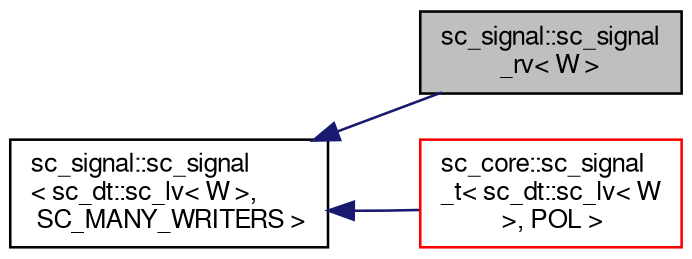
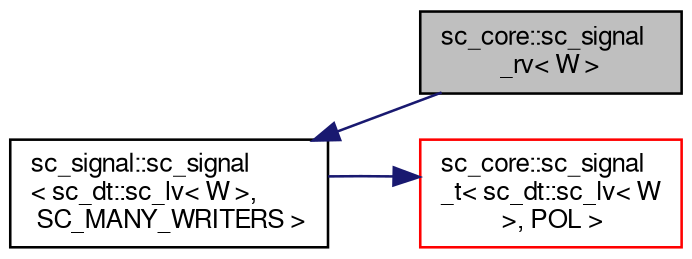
(551, 53) -> (551, 53)
(387, 211) -> (361, 176)
